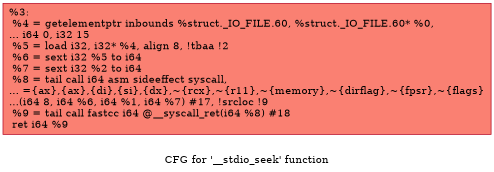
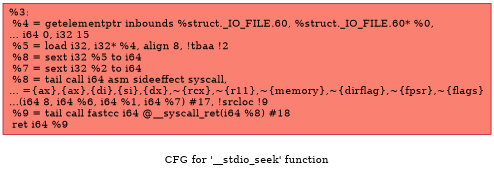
(76, 57) -> (76, 57)
